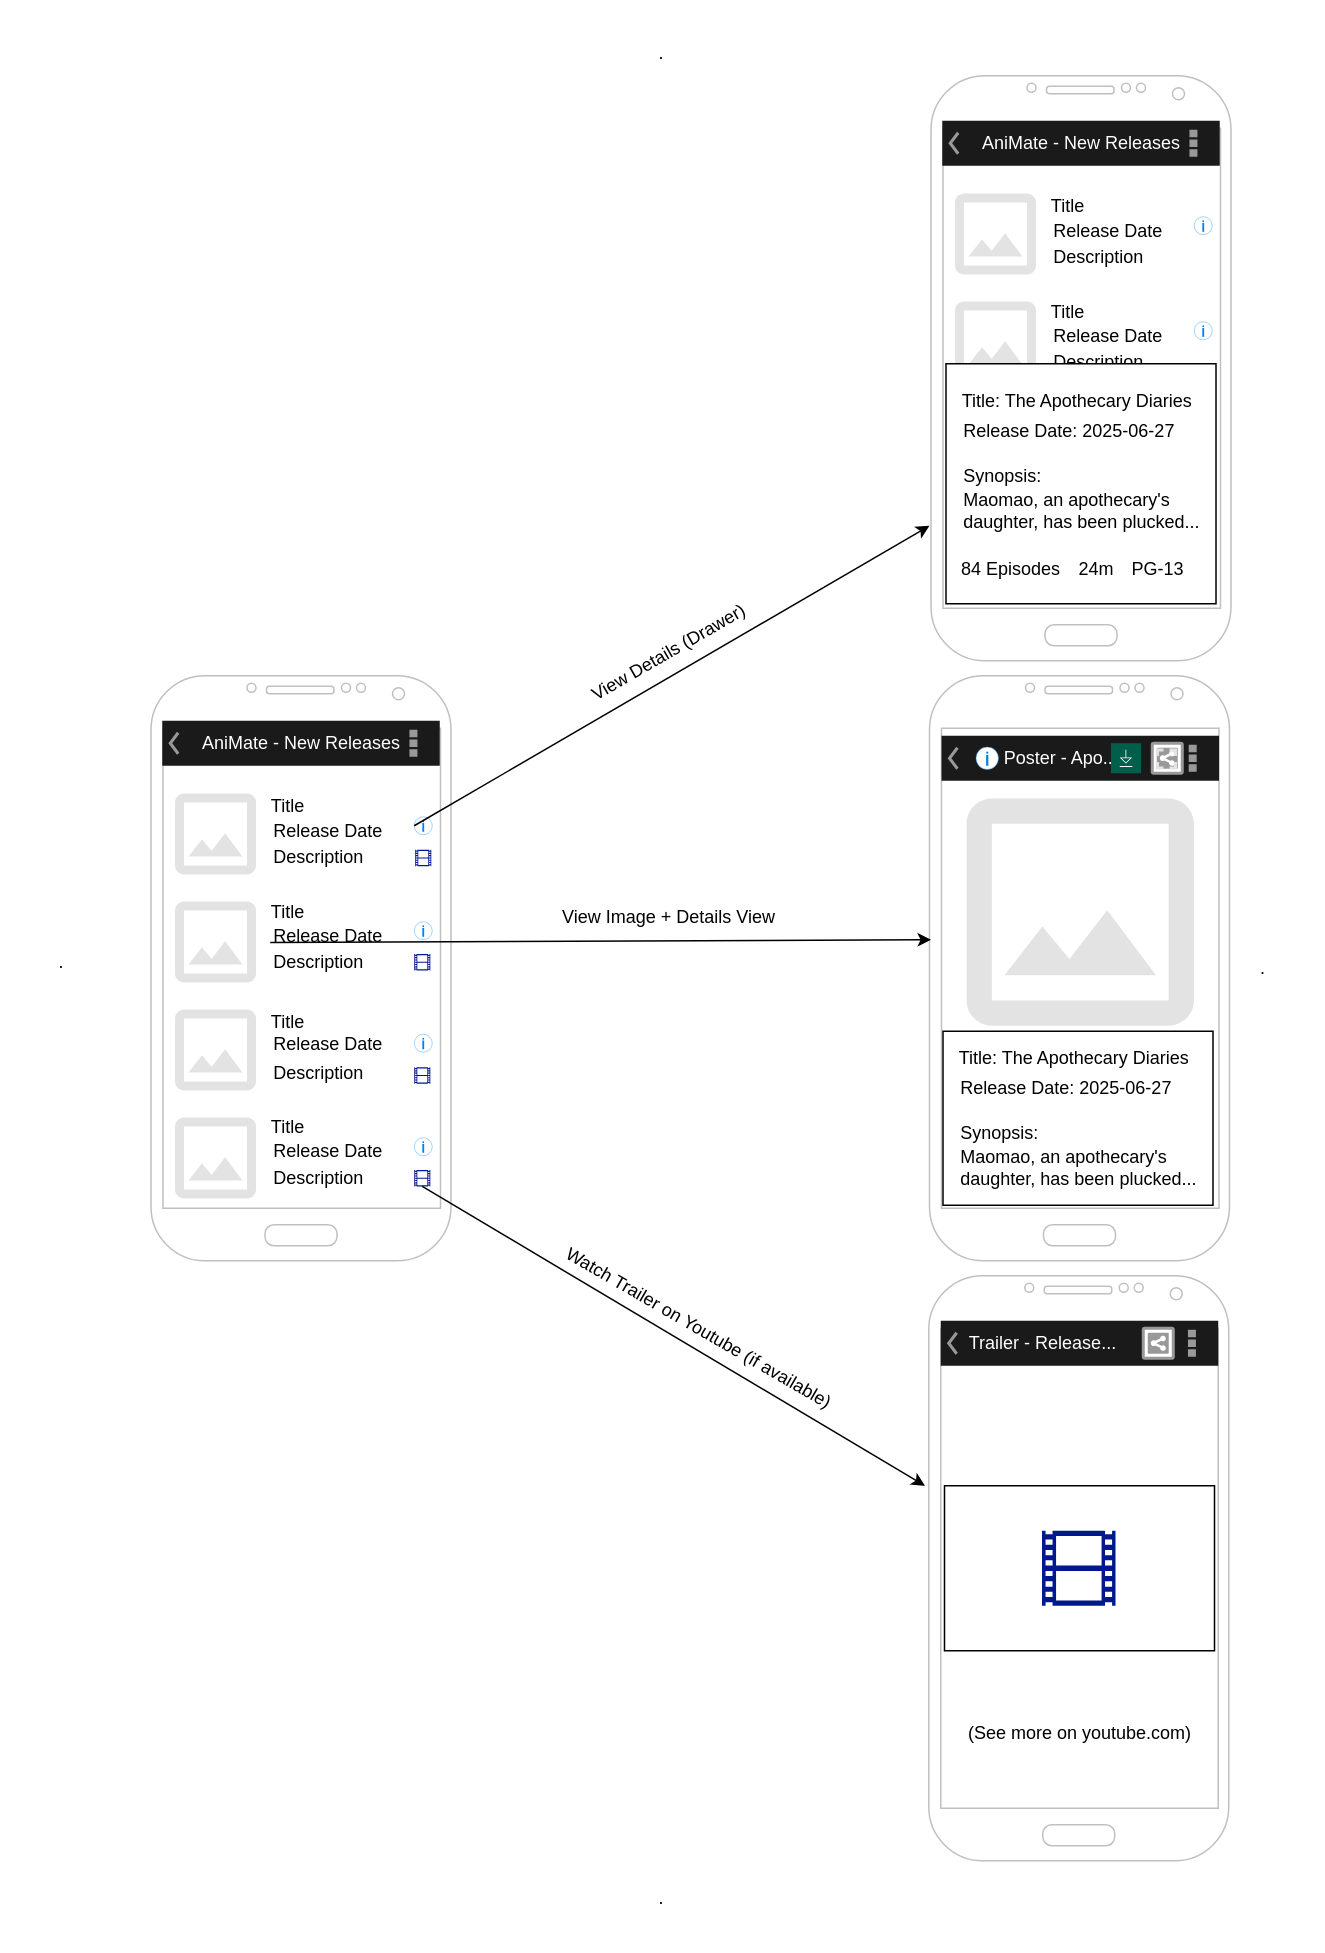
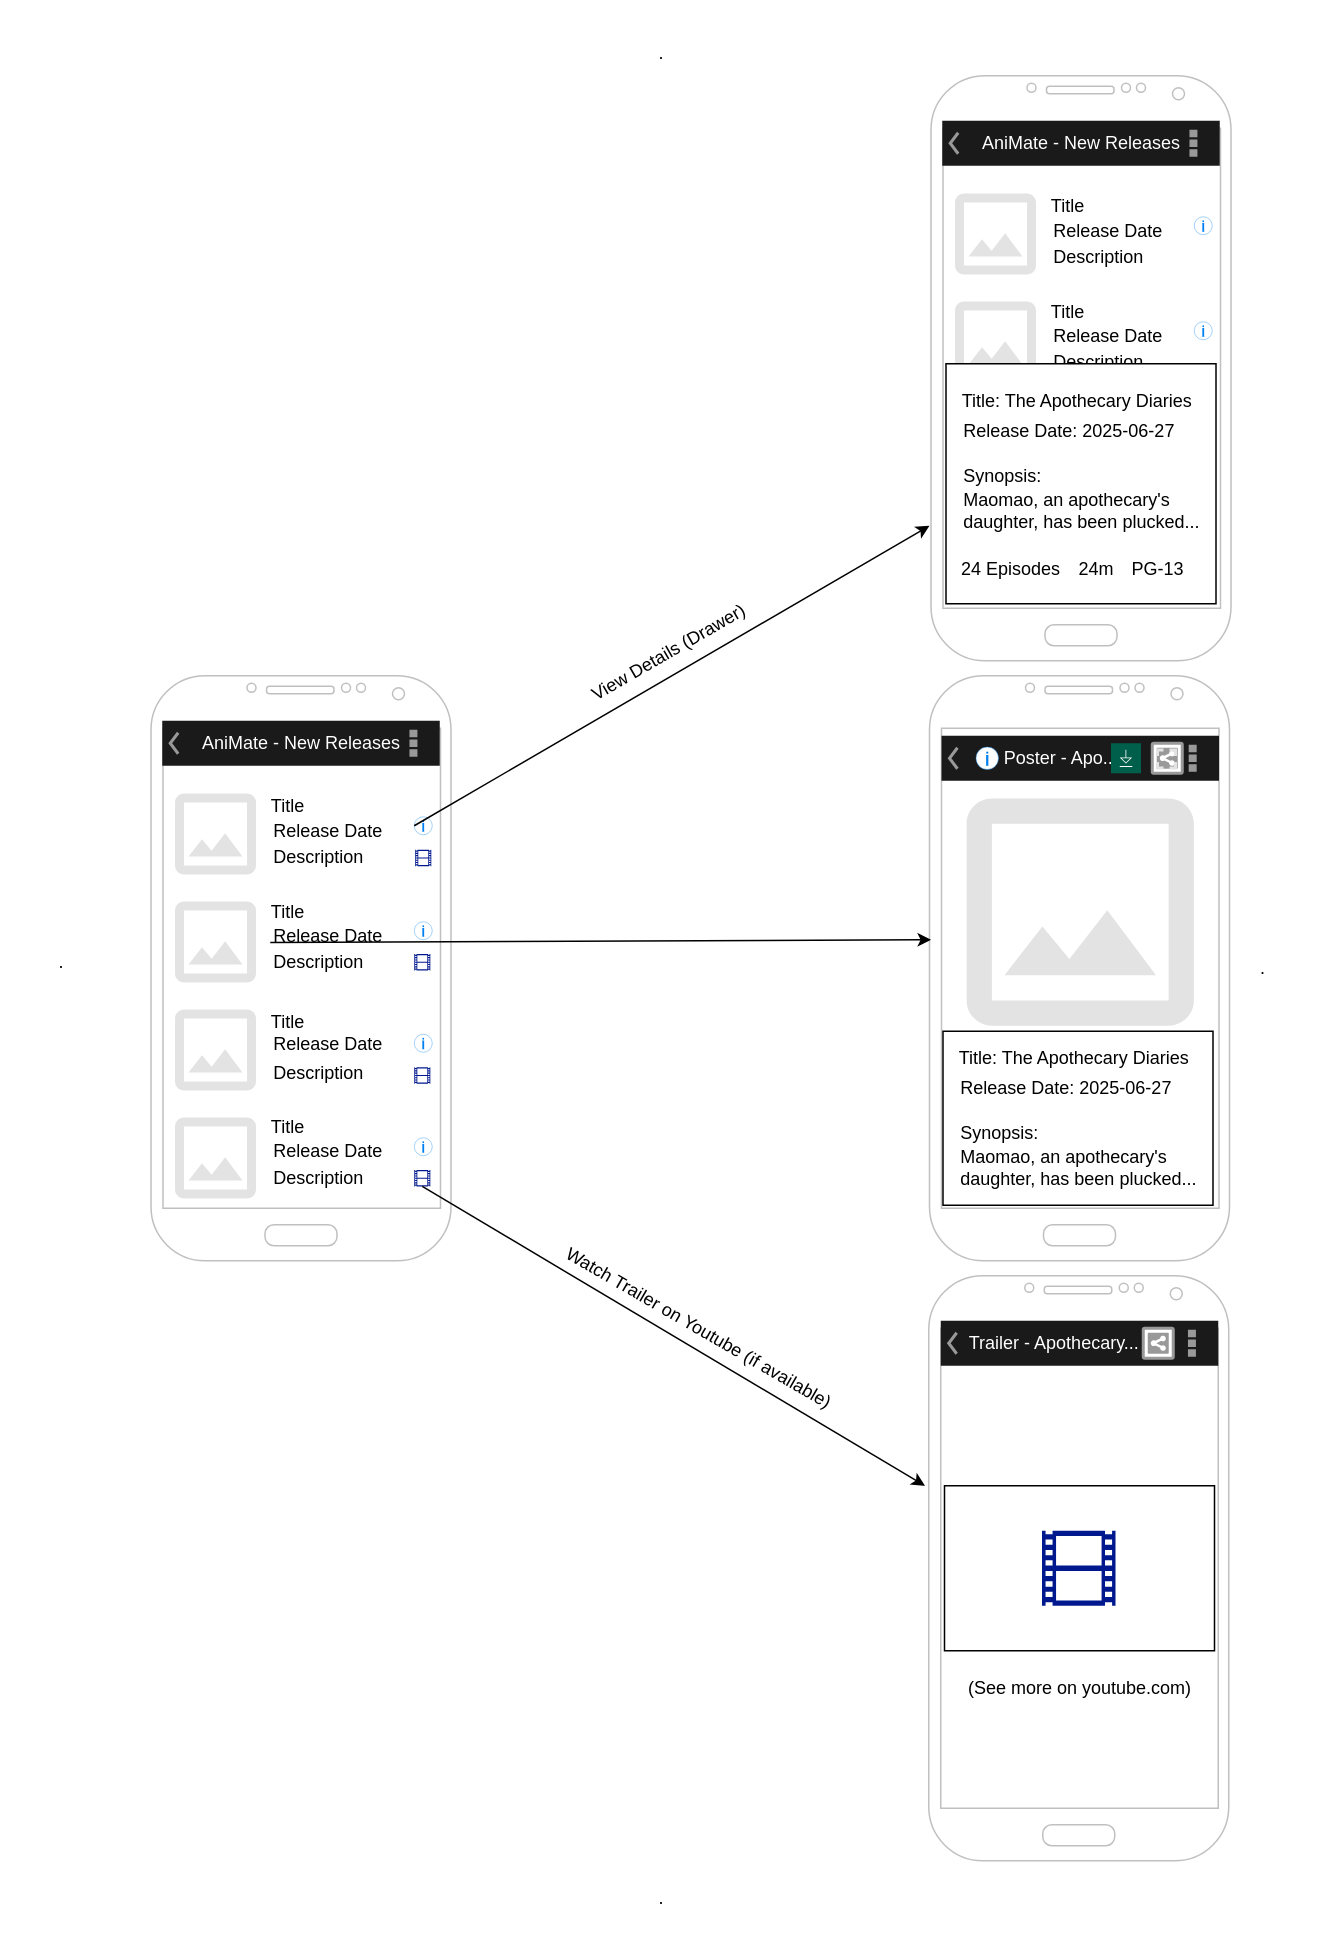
(1011, 569) -> (1011, 569)
(668, 917) -> none
(1026, 1343) -> (1044, 1343)
(1079, 1733) -> (1079, 1688)
